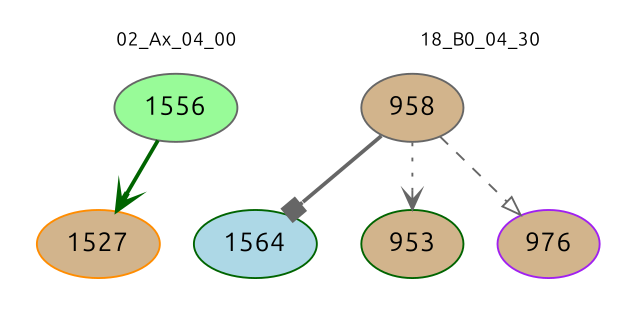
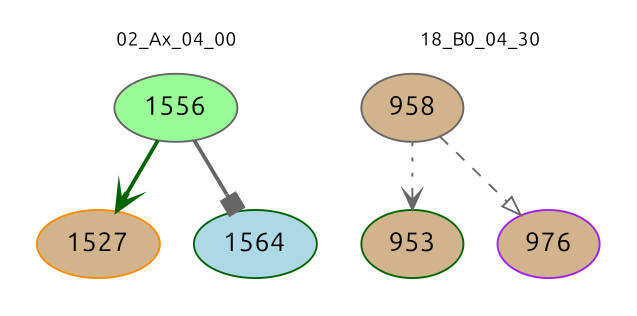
(358, 156) -> (210, 167)
